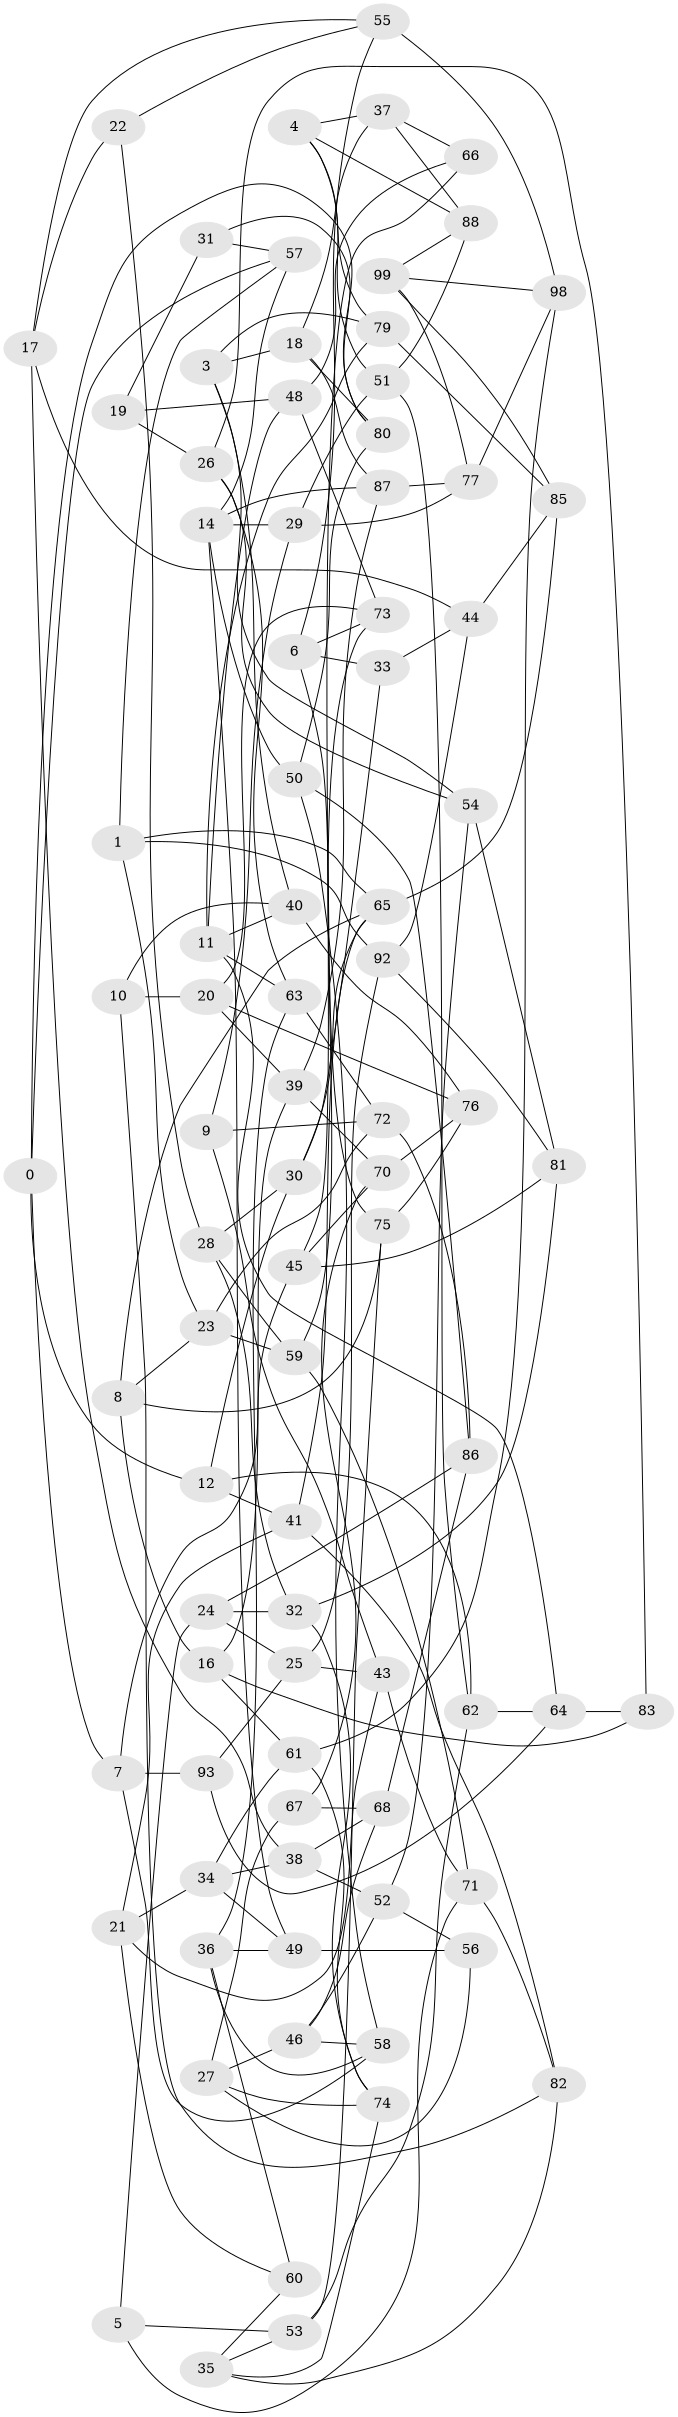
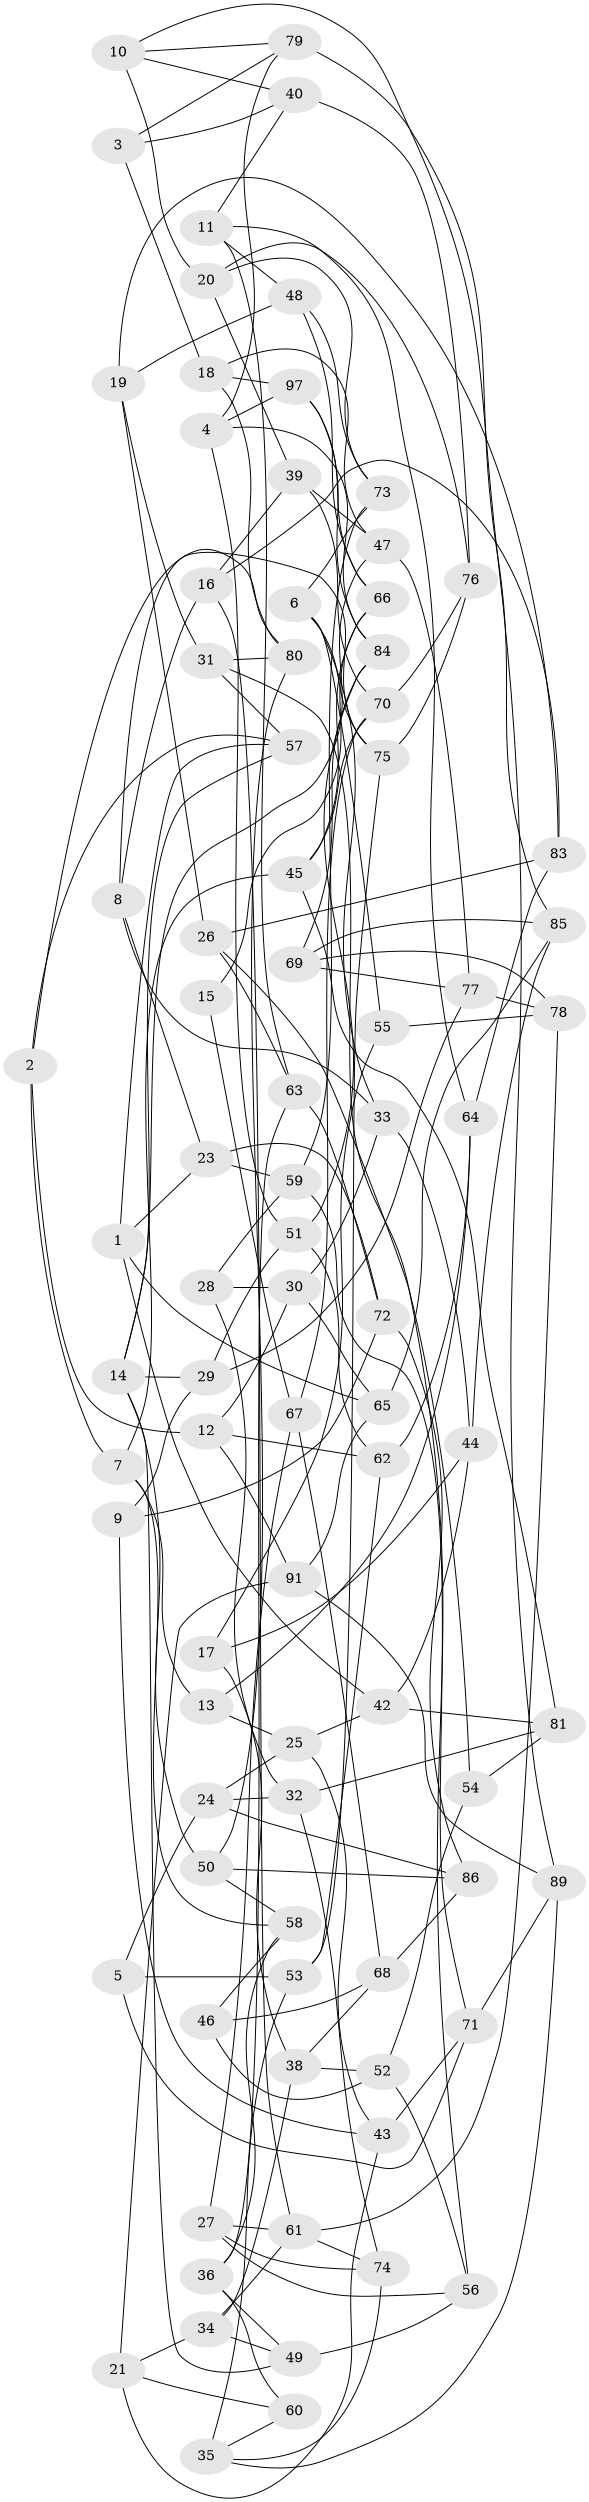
(383, 112) -> (295, 387)
(118, 127) -> none
(471, 223) -> (383, 652)
(383, 276) -> (295, 964)
(559, 293) -> (559, 1013)
none -> (437, 344)
(383, 488) -> (383, 546)
(263, 514) -> (207, 47)
(275, 684) -> none
(383, 960) -> (383, 1707)
none -> (207, 998)
(184, 1100) -> (227, 1046)
(30, 1176) -> (30, 1066)
none -> (432, 1437)
(295, 1522) -> (295, 1579)
(207, 1773) -> (207, 1707)
(250, 2060) -> (252, 2228)
(559, 2085) -> (559, 1883)
